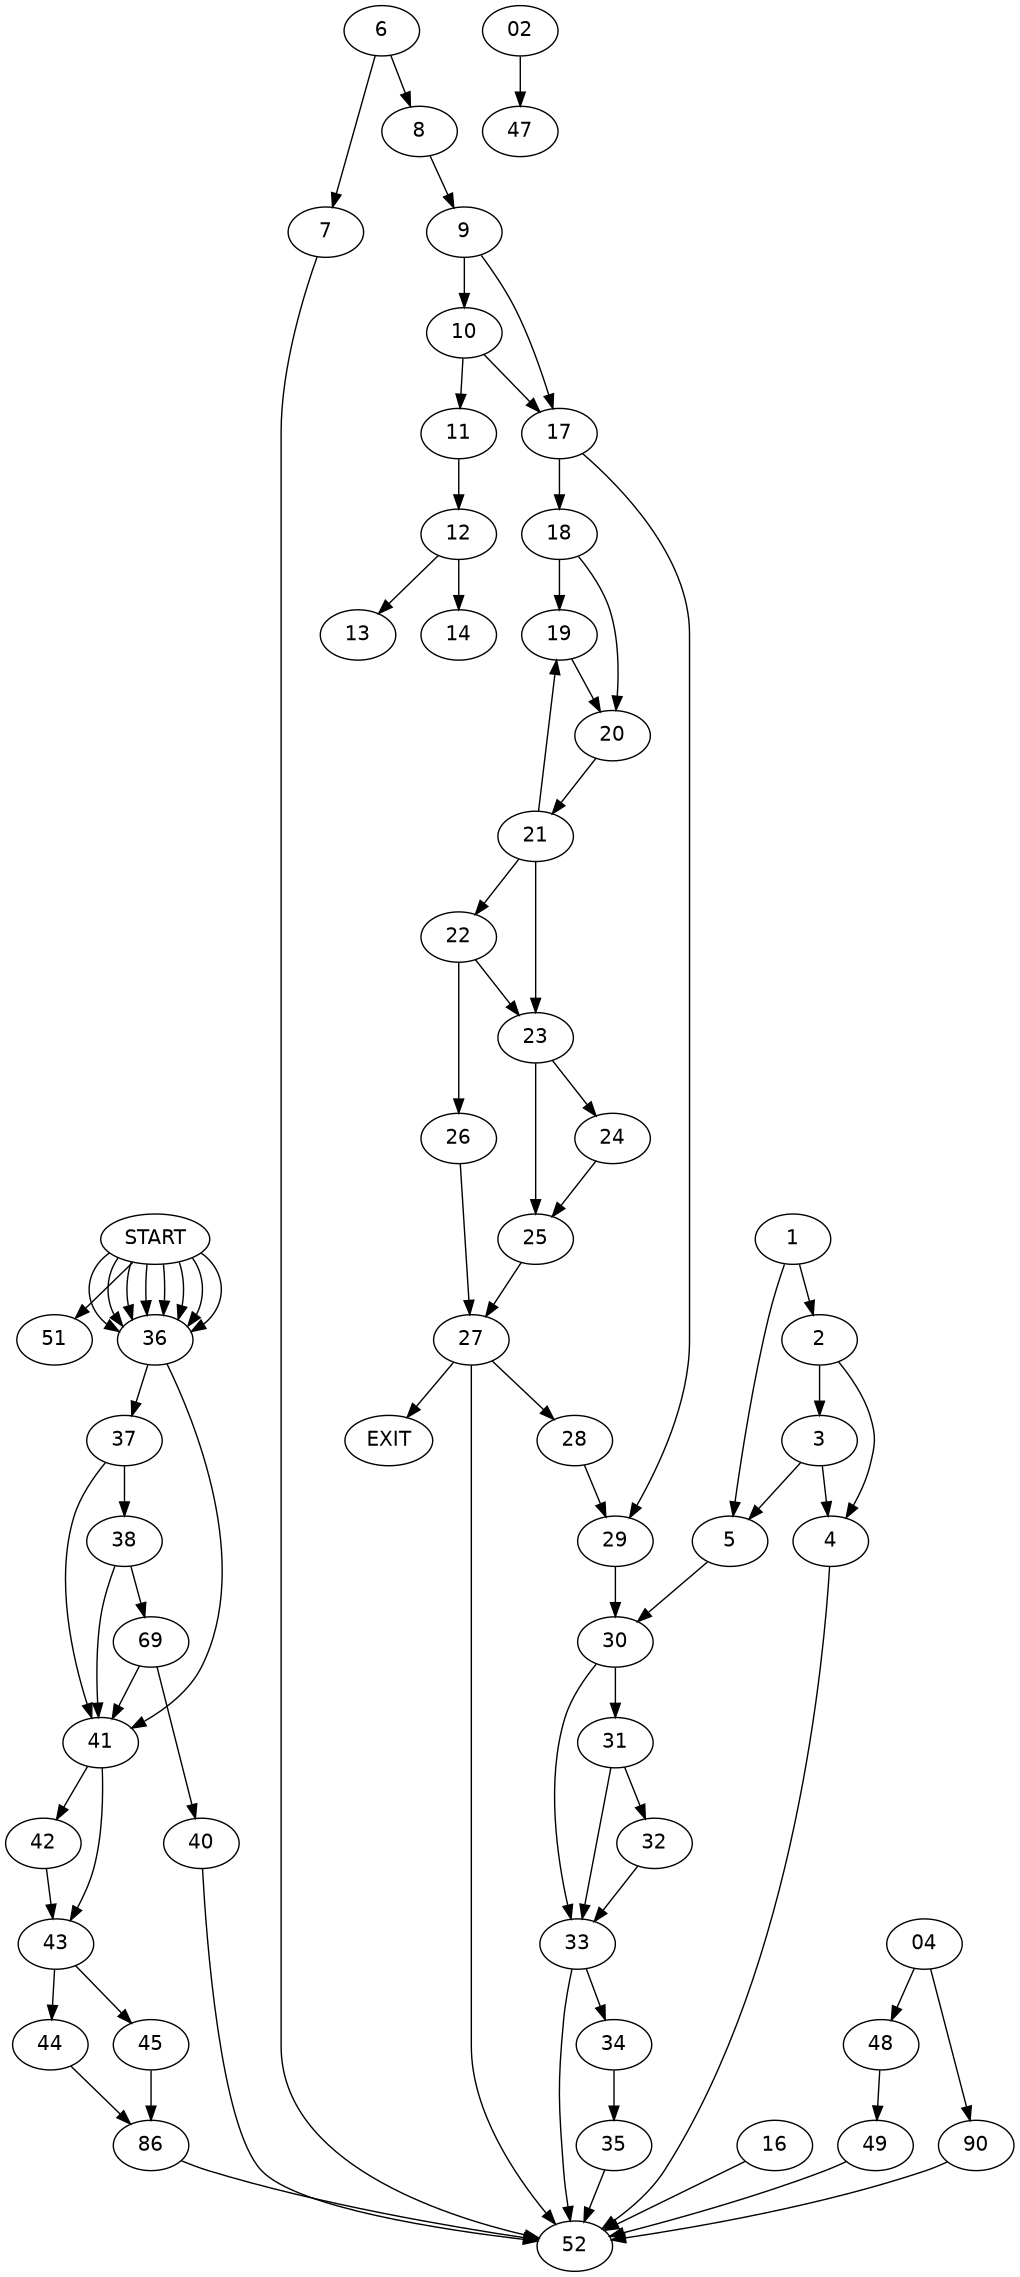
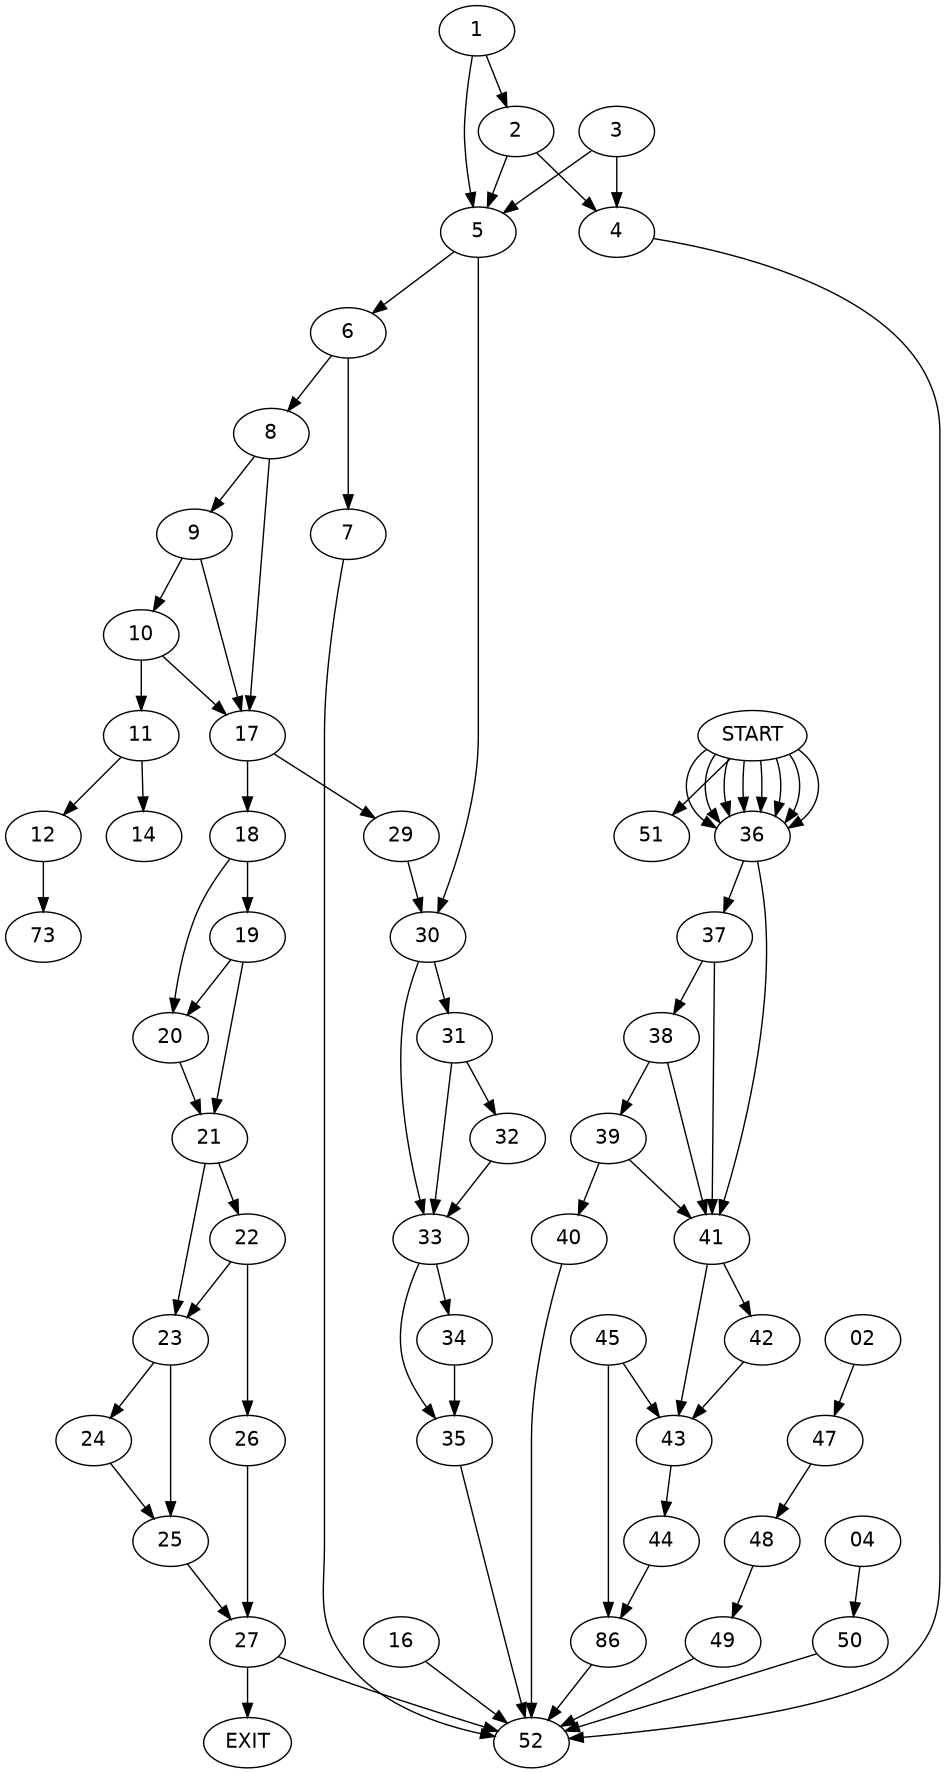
none -> (419, 278)
none -> (260, 577)
(459, 578) -> (142, 779)
(358, 635) -> (43, 937)
(547, 743) -> (230, 1031)
(820, 1383) -> (500, 175)
(575, 1441) -> none
(151, 1642) -> (608, 1138)
(906, 1988) -> (798, 1485)
(99, 1989) -> (637, 1384)
(559, 2088) -> (400, 1337)
(976, 2145) -> (850, 1642)
